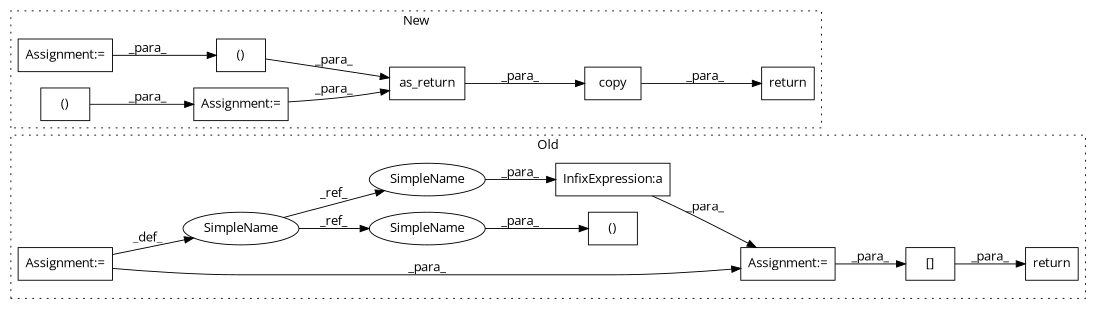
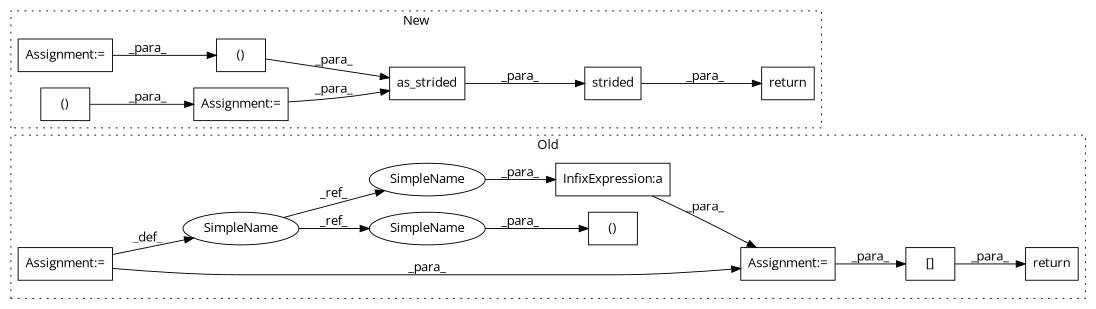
(427, 83) -> (427, 83)
(613, 83) -> (613, 83)
